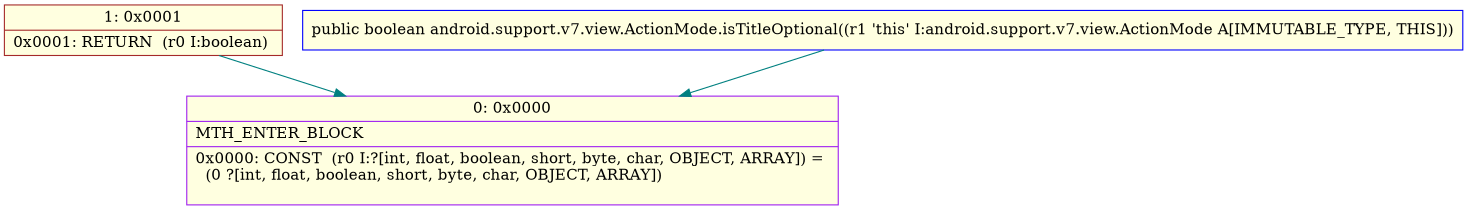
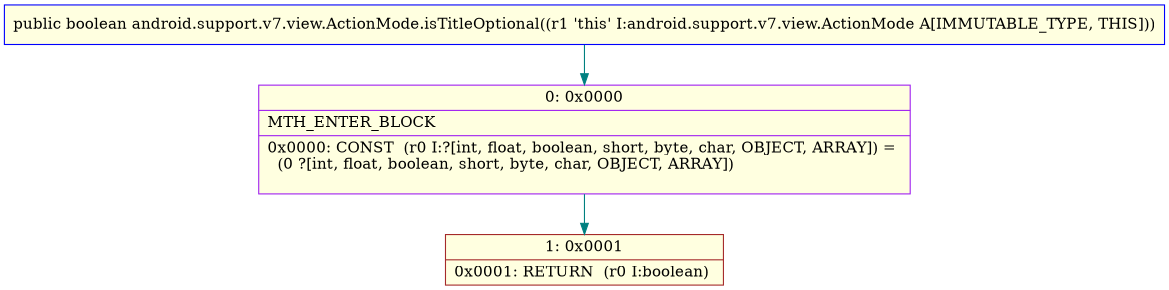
(277, 74) -> (584, 209)
